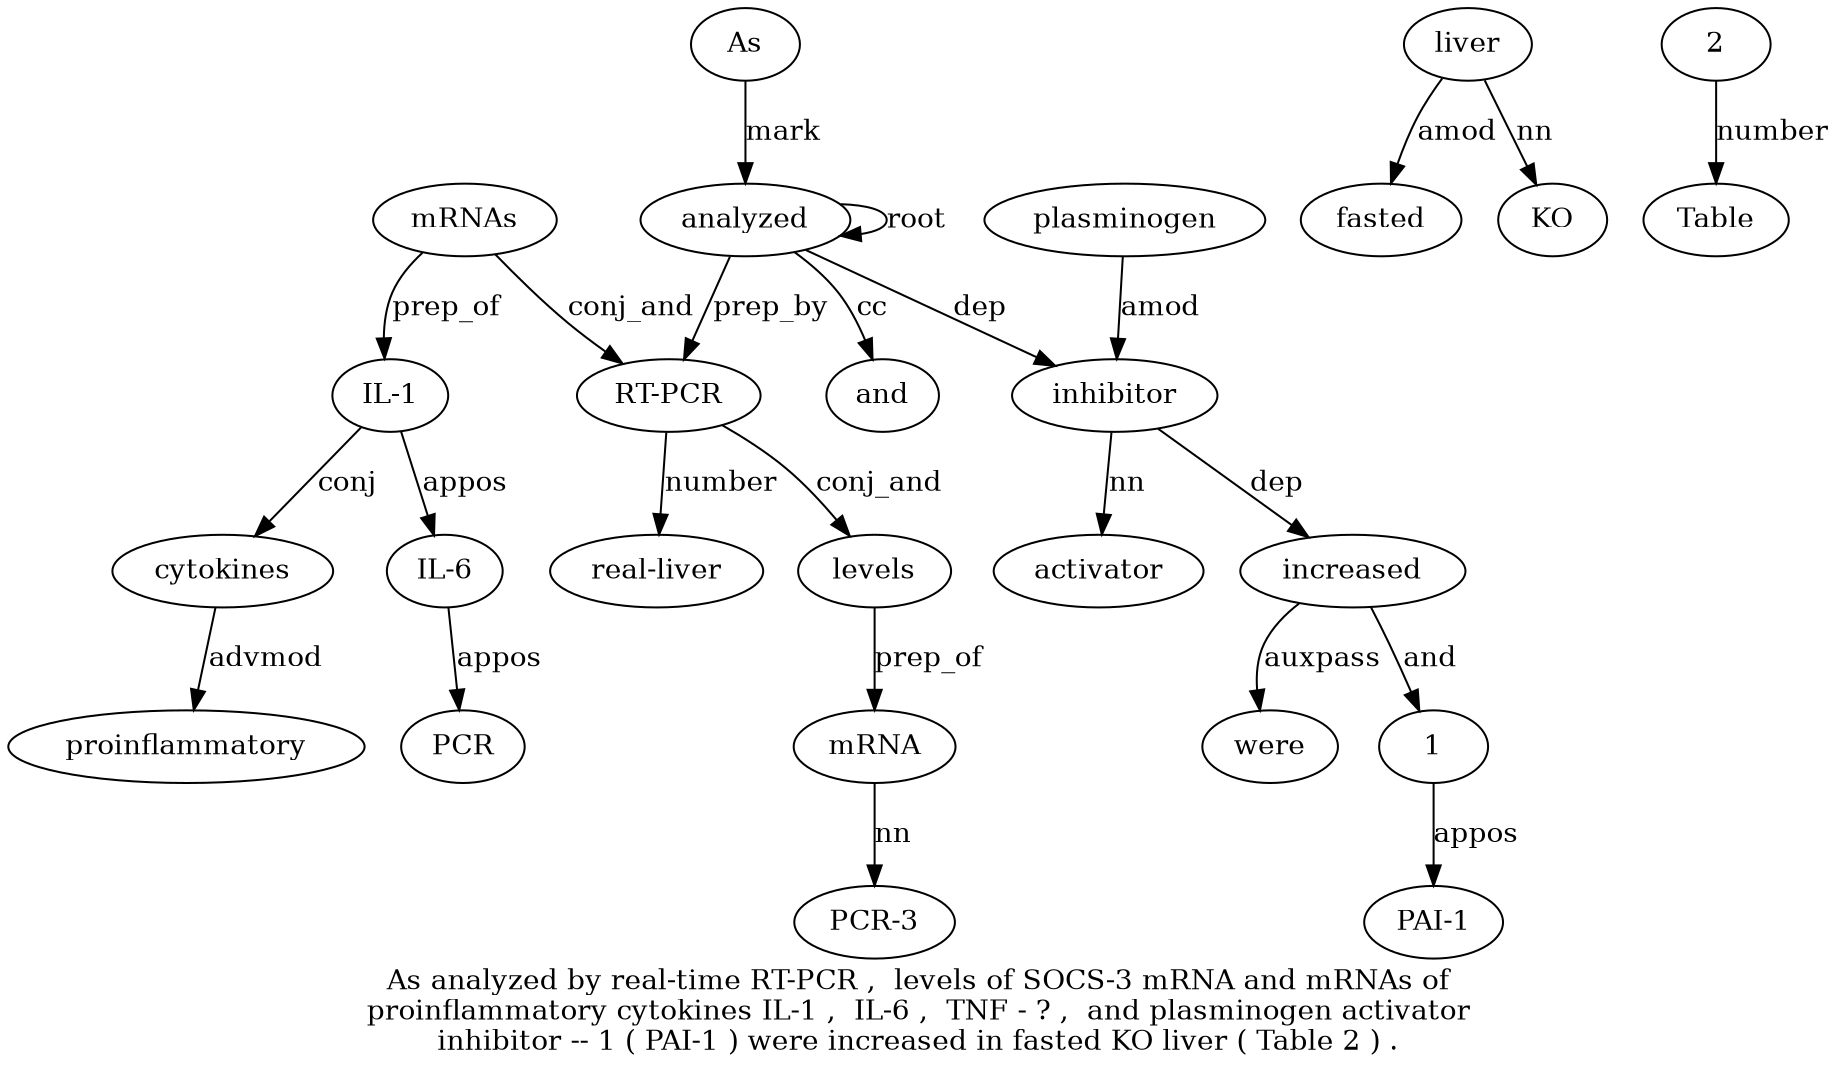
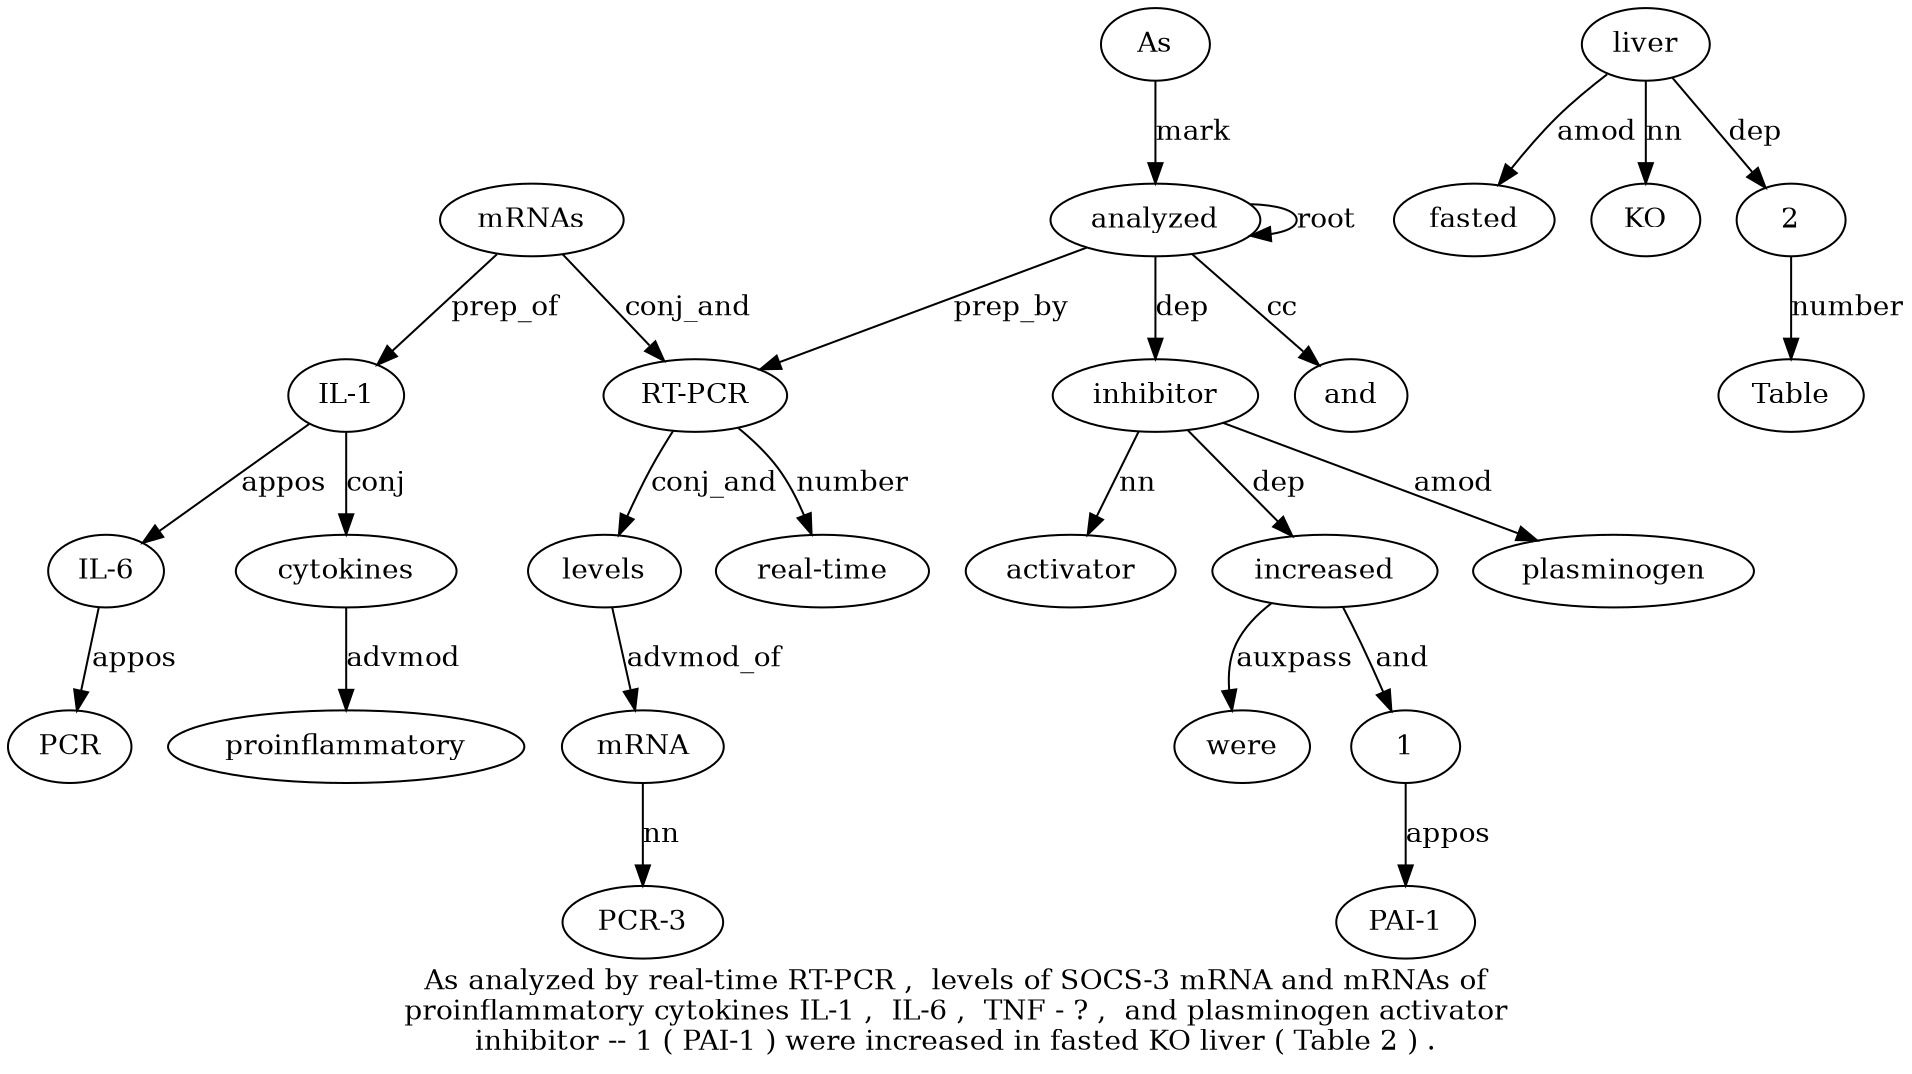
none -> (1712, 125)
(1120, 298) -> (1371, 478)
(657, 571) -> (822, 571)
(929, 659) -> (704, 659)
